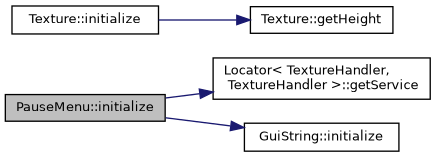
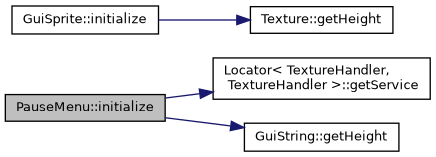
(85, 20) -> (85, 20)
(322, 137) -> (322, 137)
